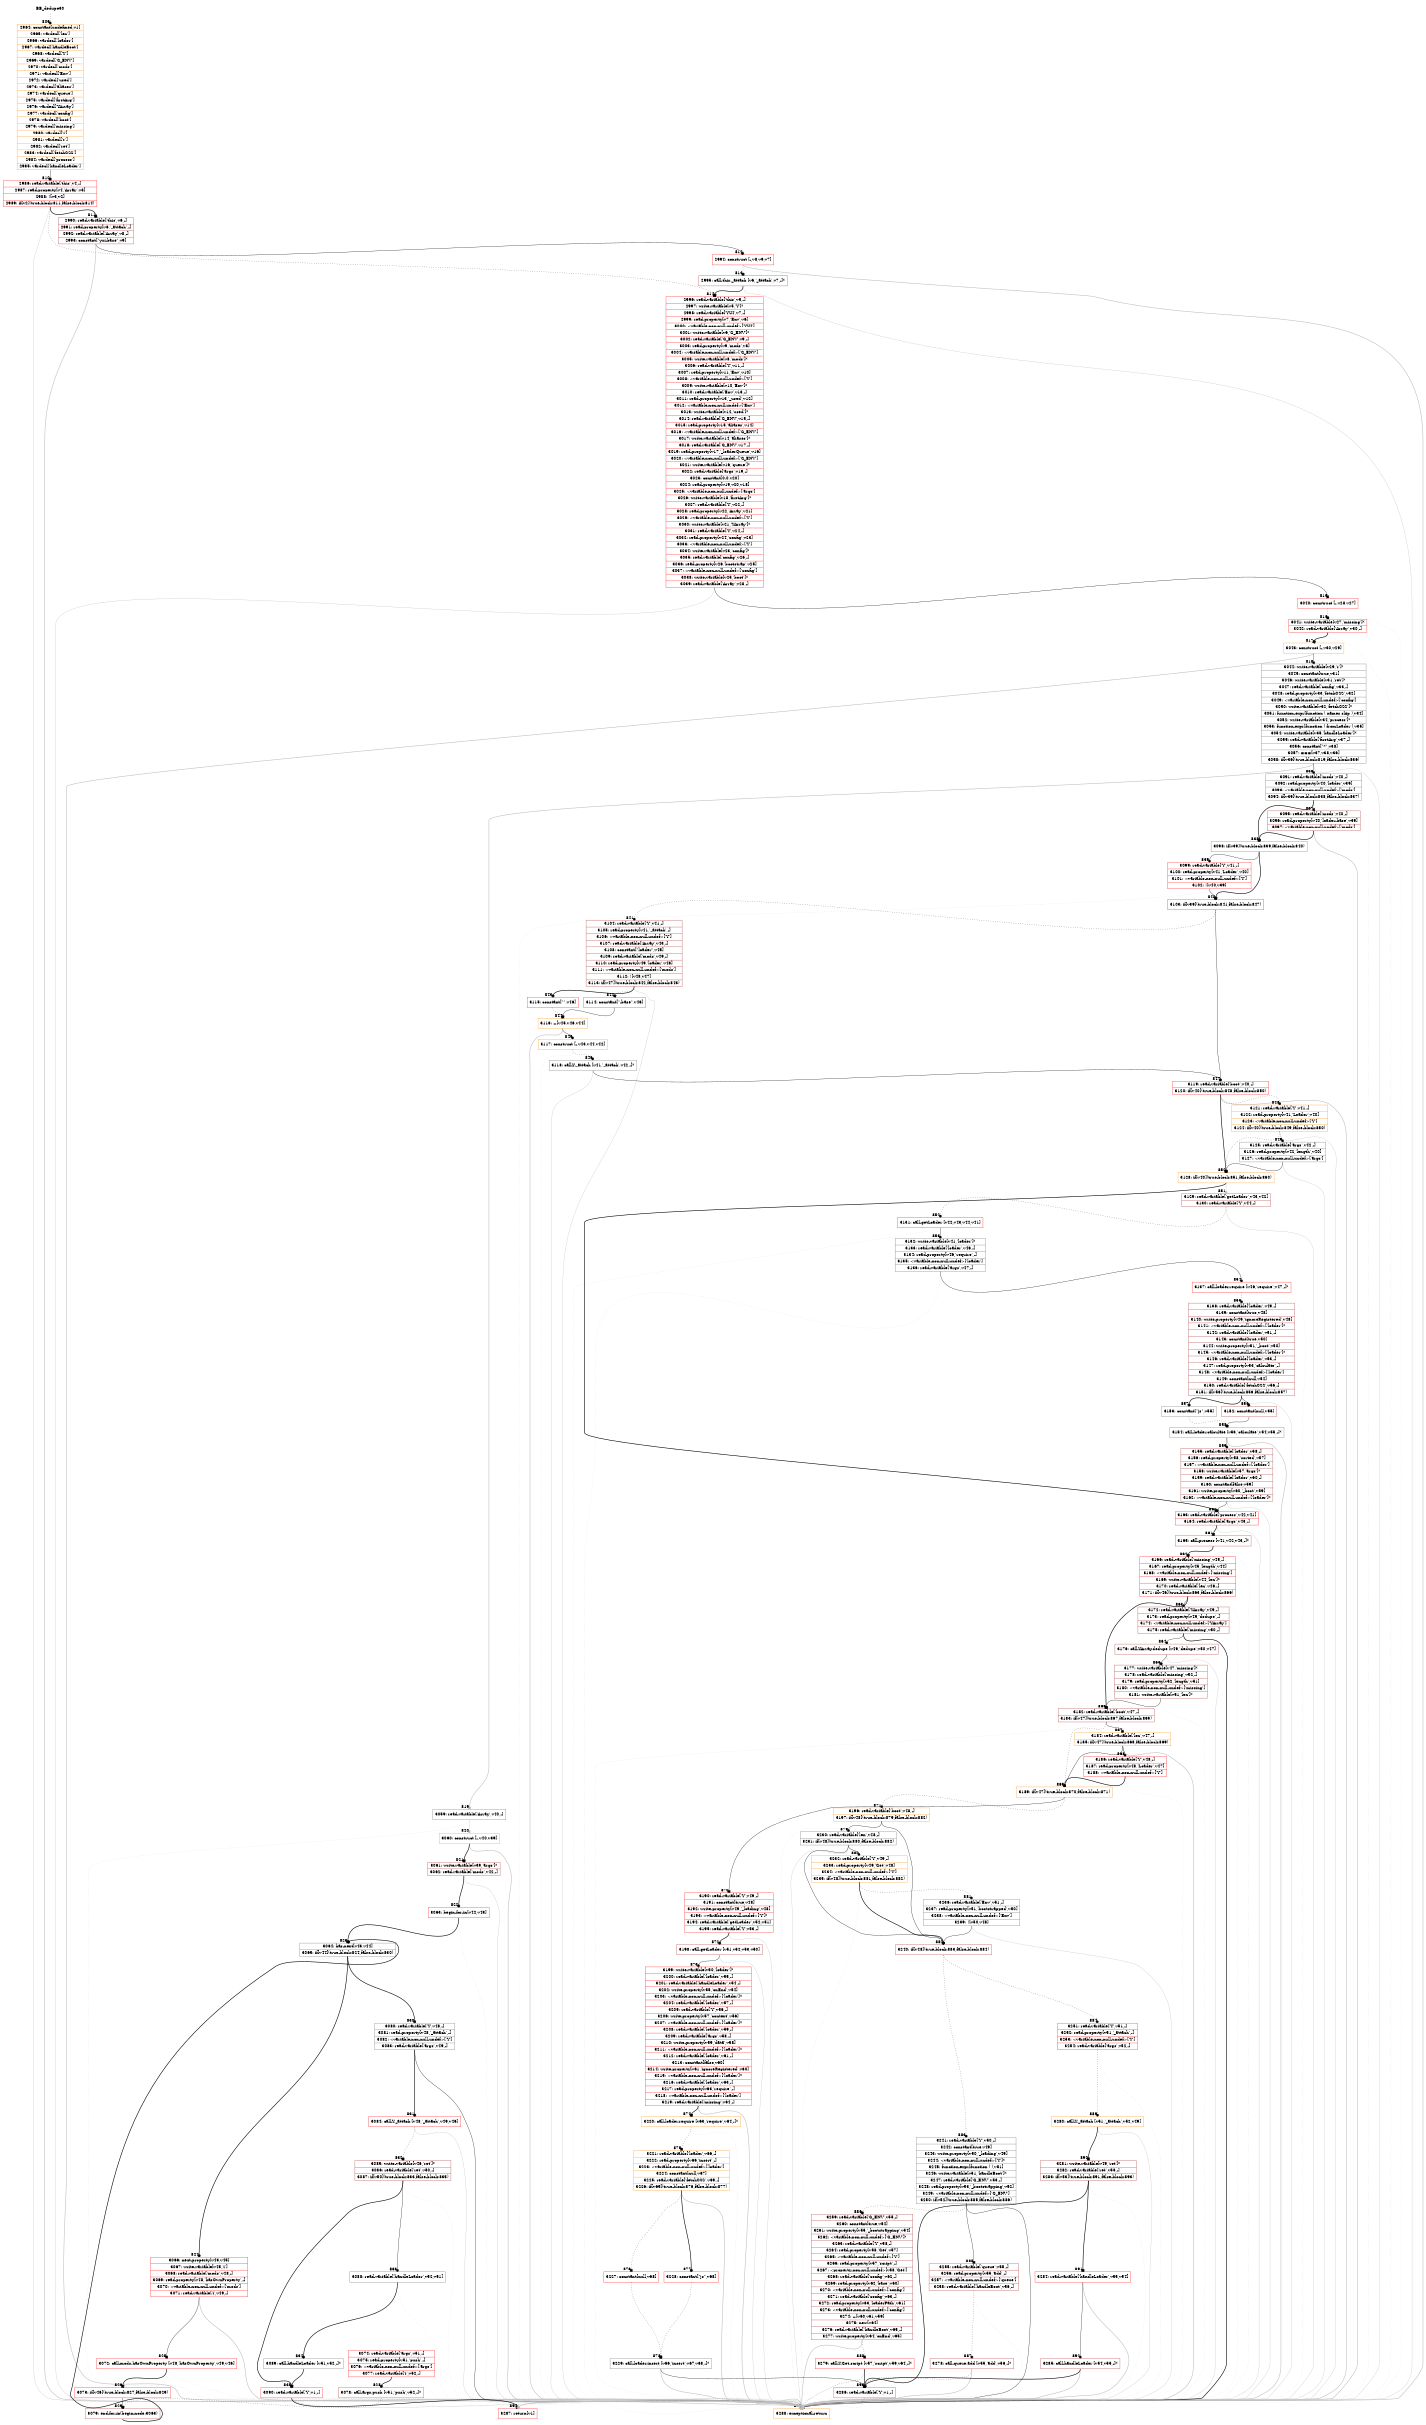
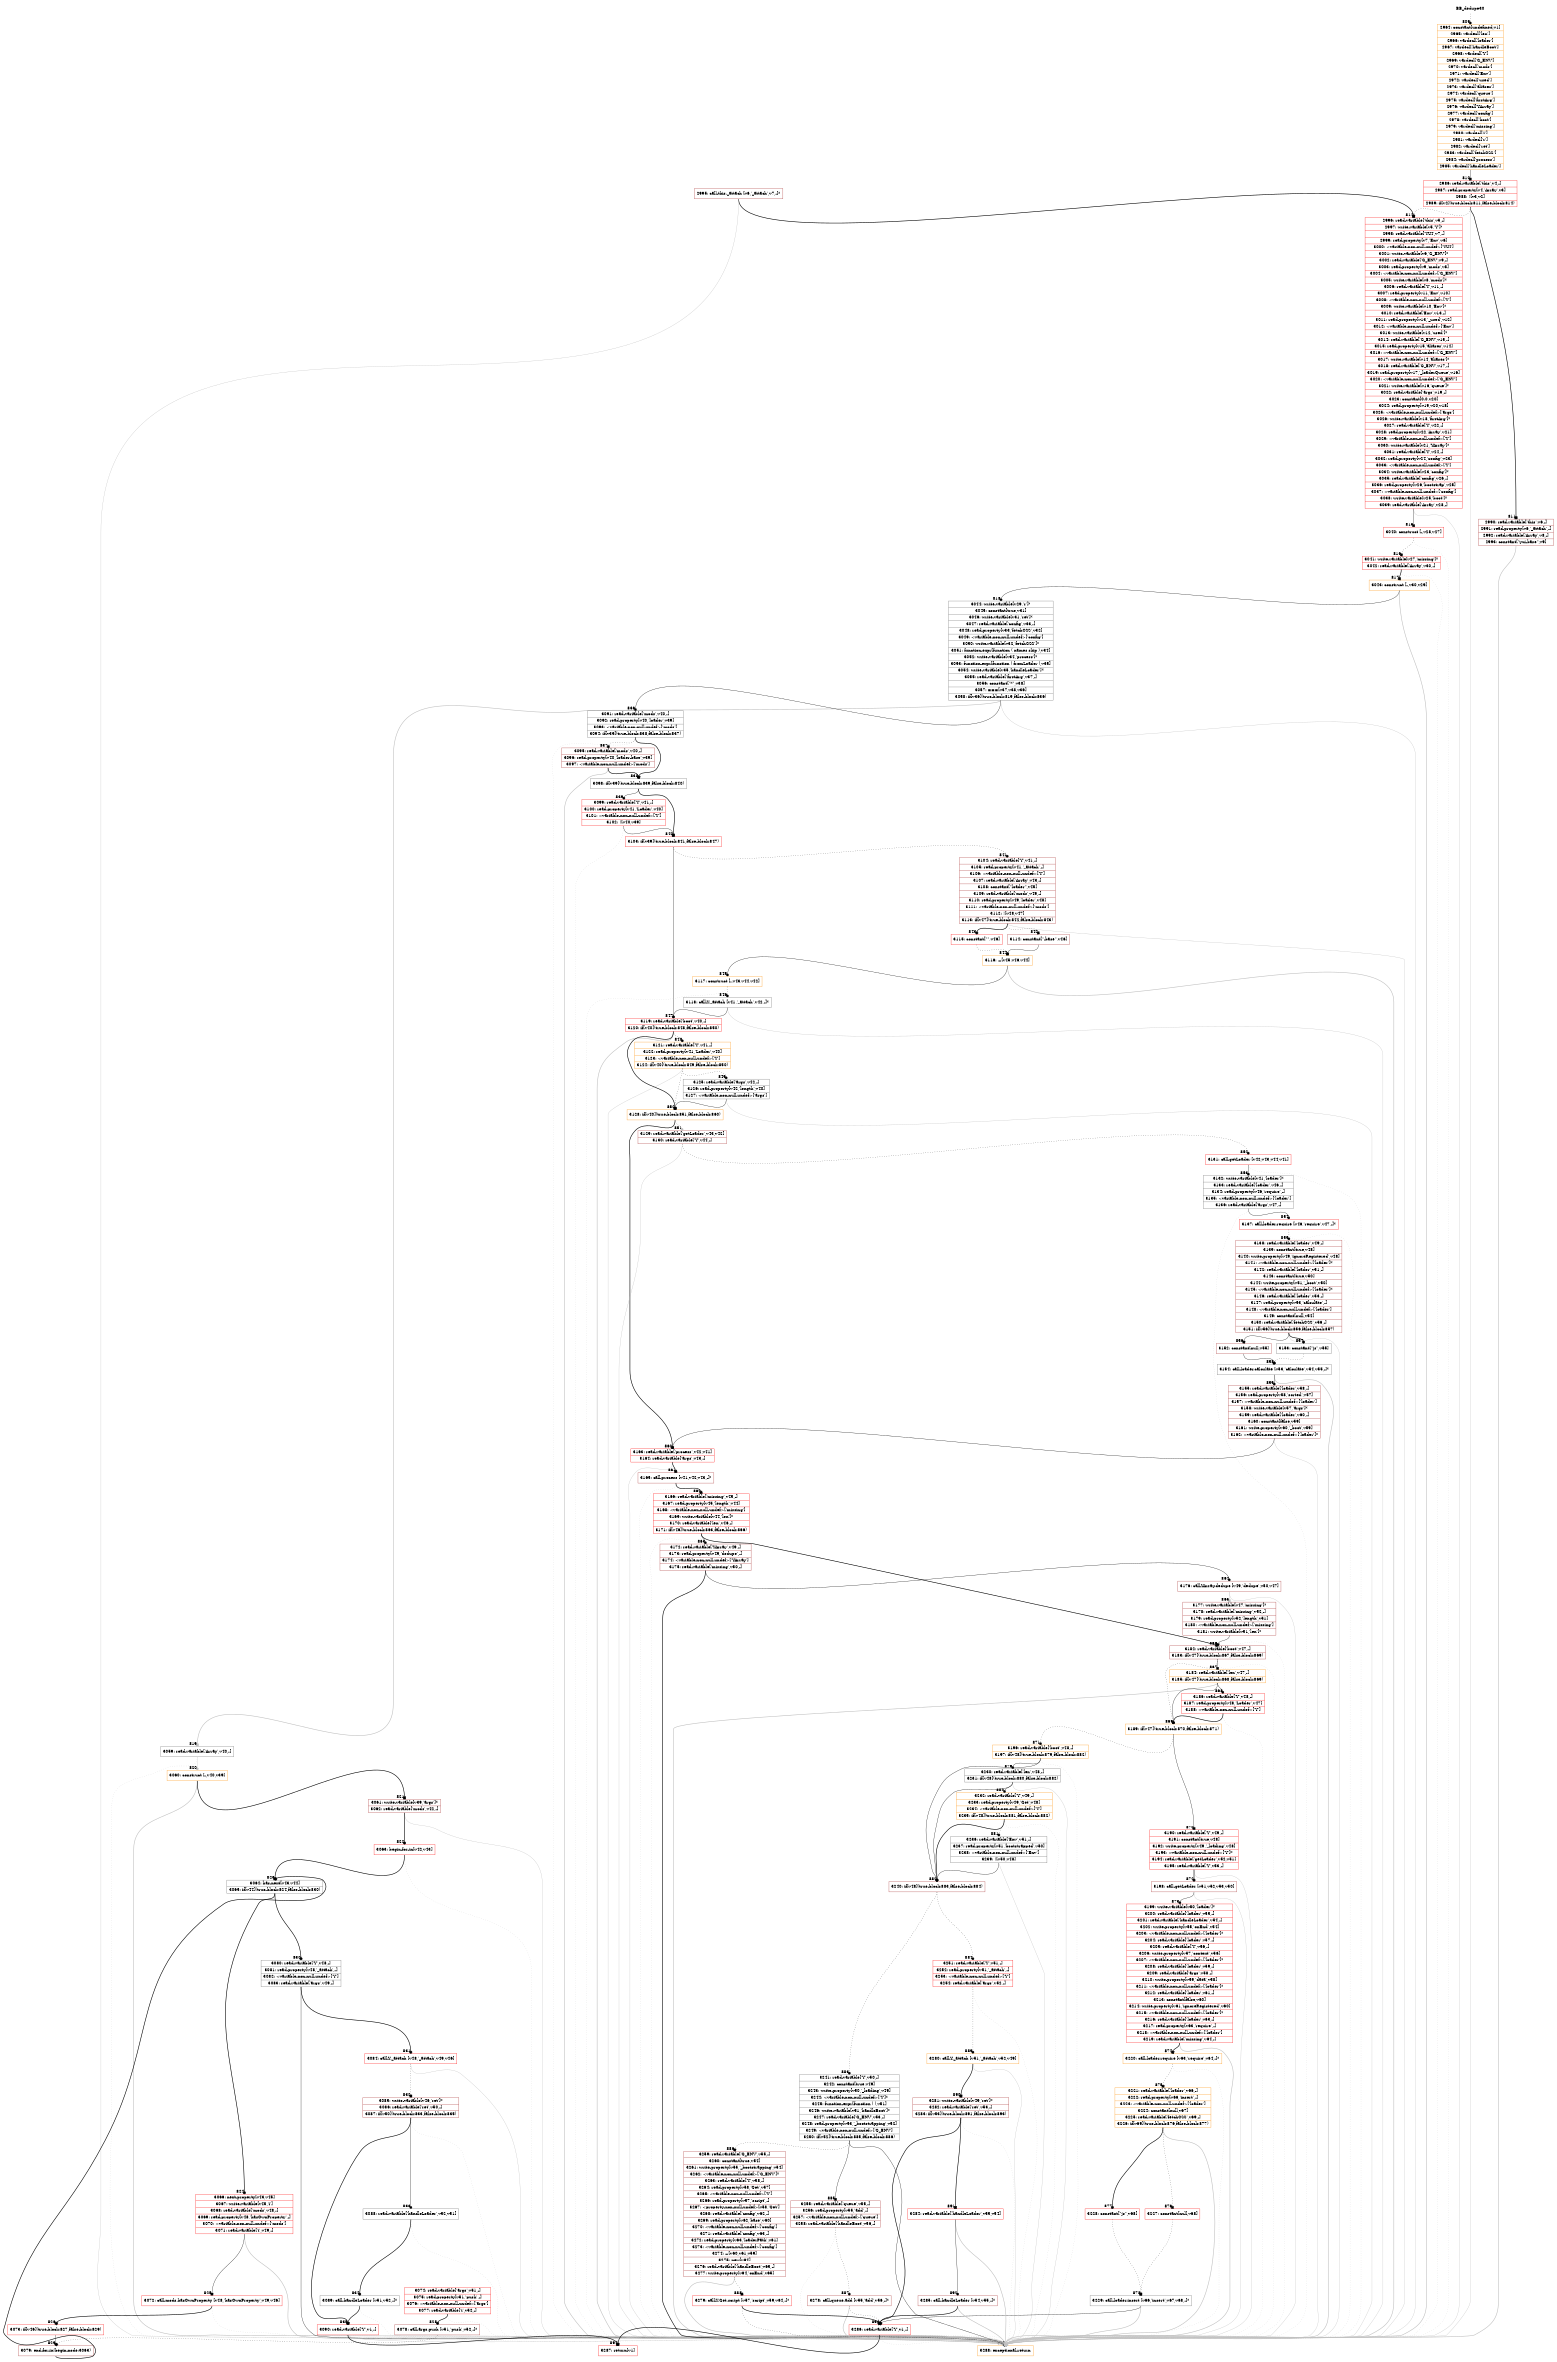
(743, 260) -> none
(1165, 1659) -> (1229, 1595)
(692, 2403) -> (757, 2342)
